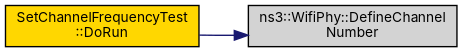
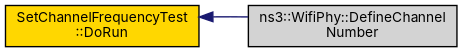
(217, 35) -> (231, 17)
